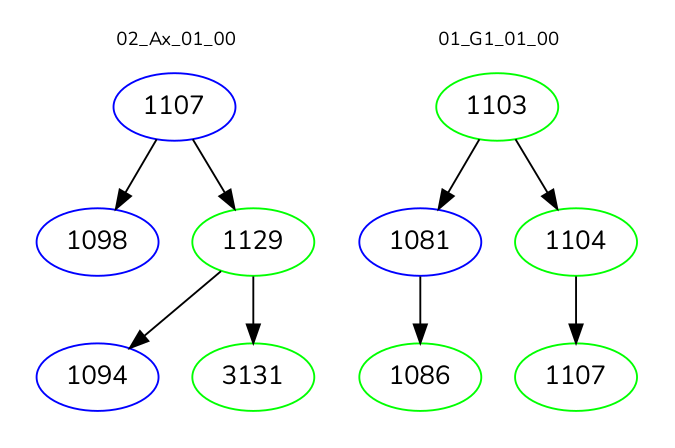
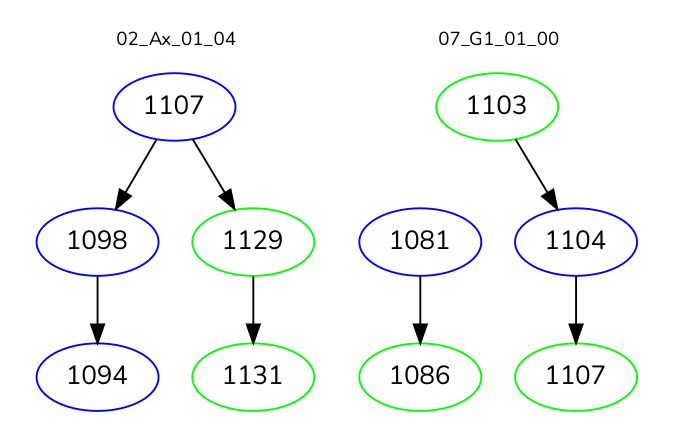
(176, 40) -> (176, 40)
(499, 40) -> (499, 40)
(464, 166) -> none
(576, 242) -> (576, 242)
(183, 303) -> (98, 300)
(253, 377) -> (253, 377)
